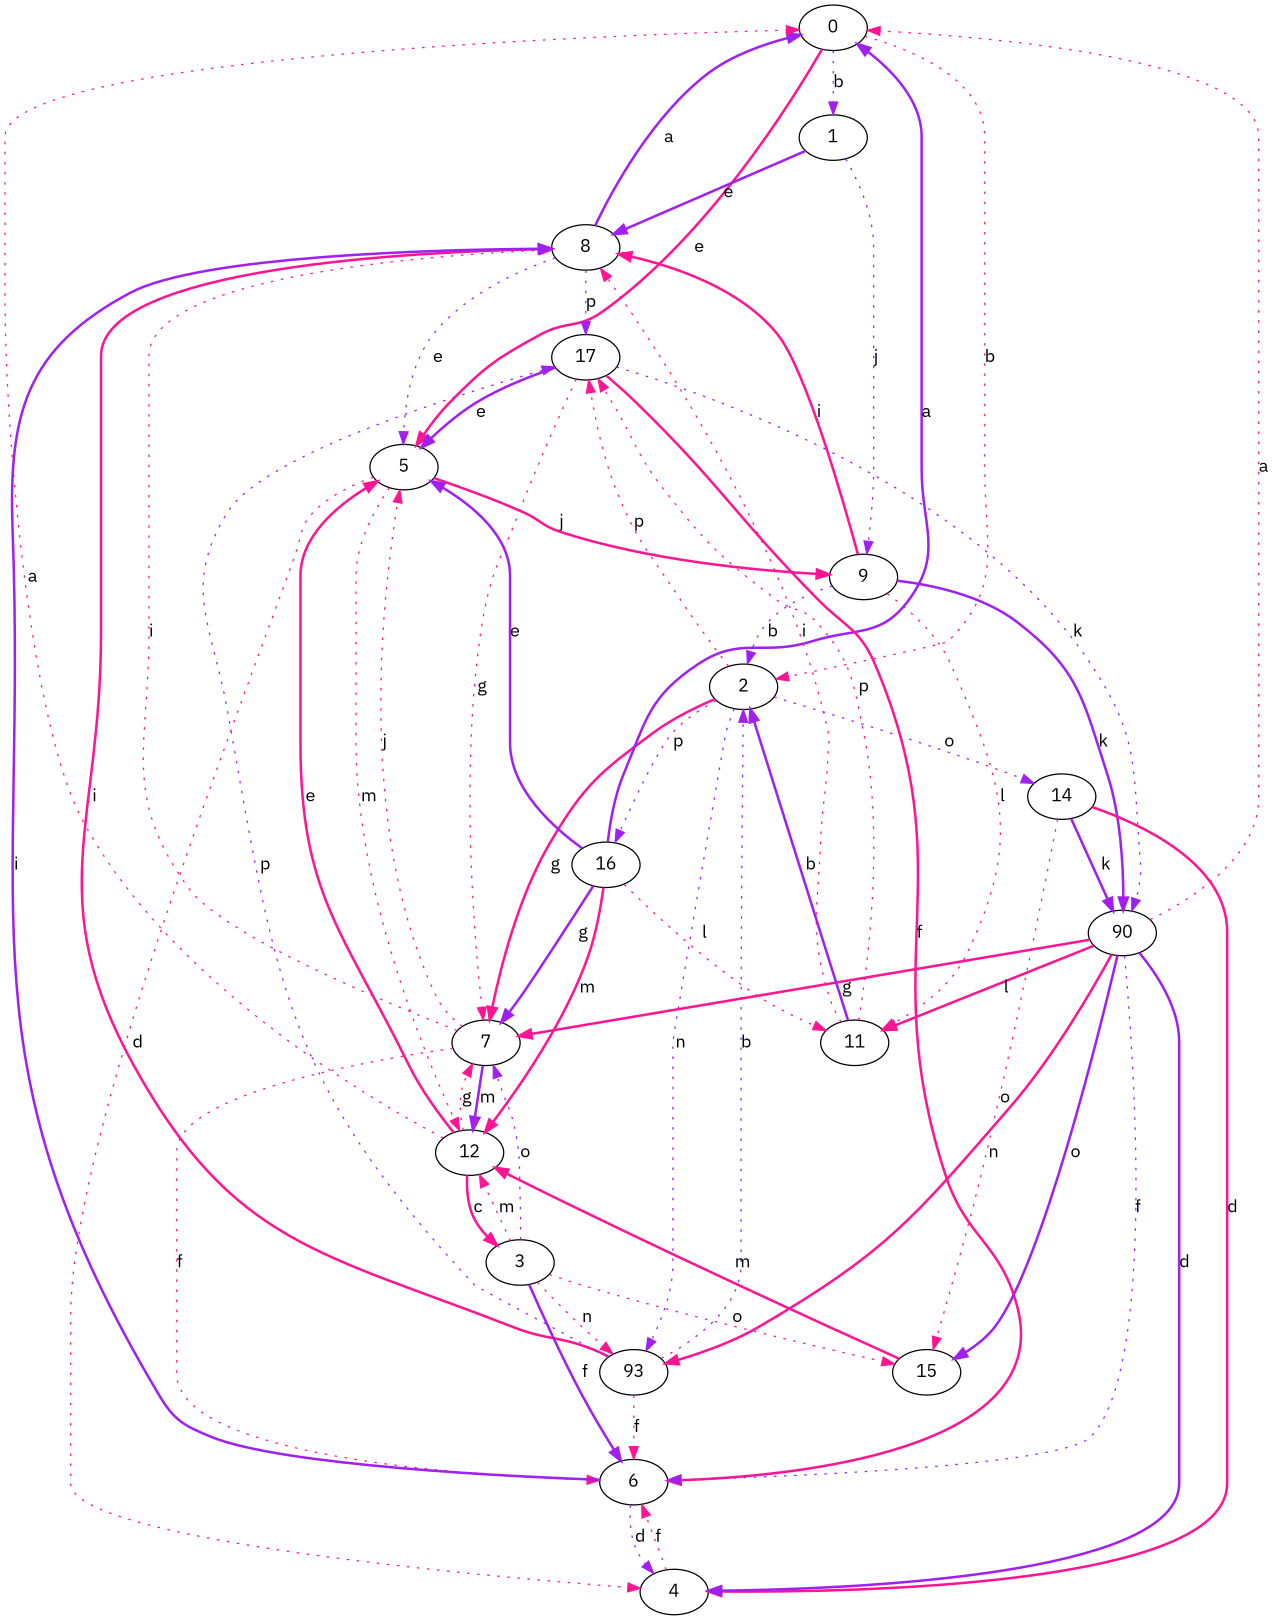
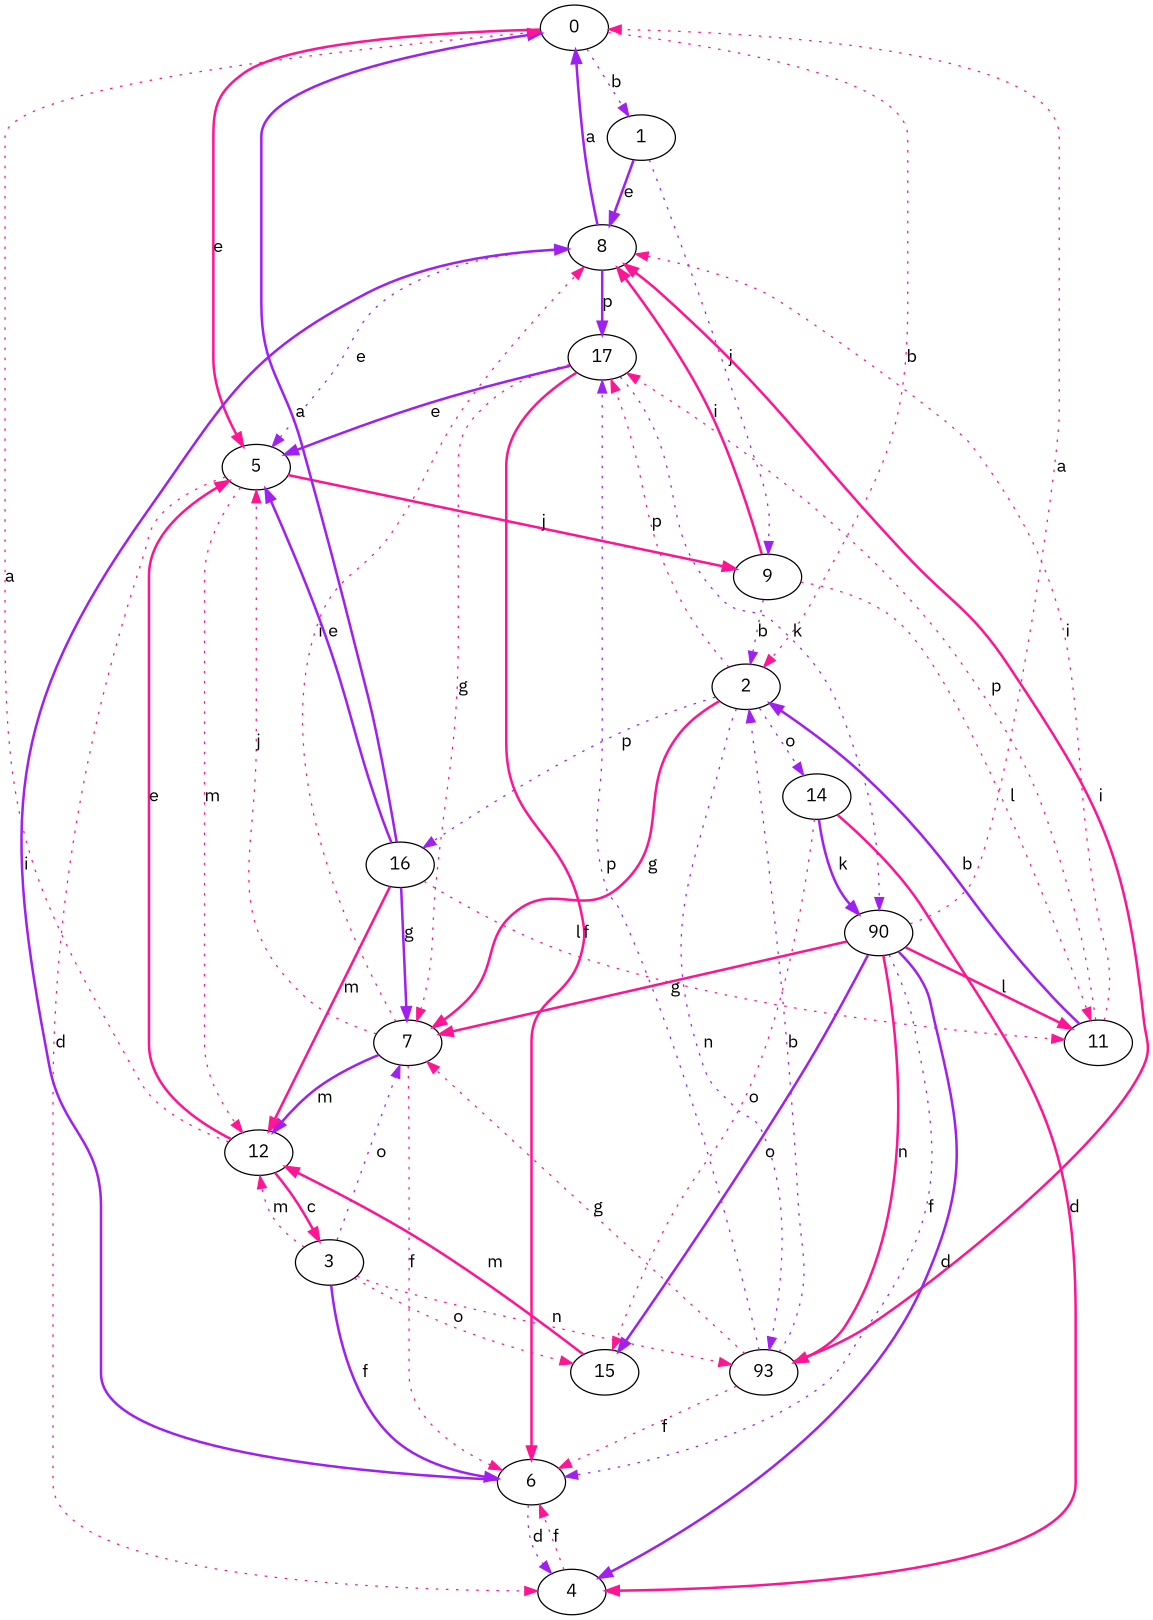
(586, 296) -> (602, 296)
(1076, 688) -> none
(460, 1102) -> (591, 1212)
